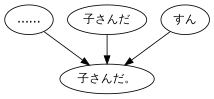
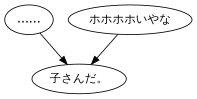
(107, 20) -> (130, 20)
(185, 20) -> none
